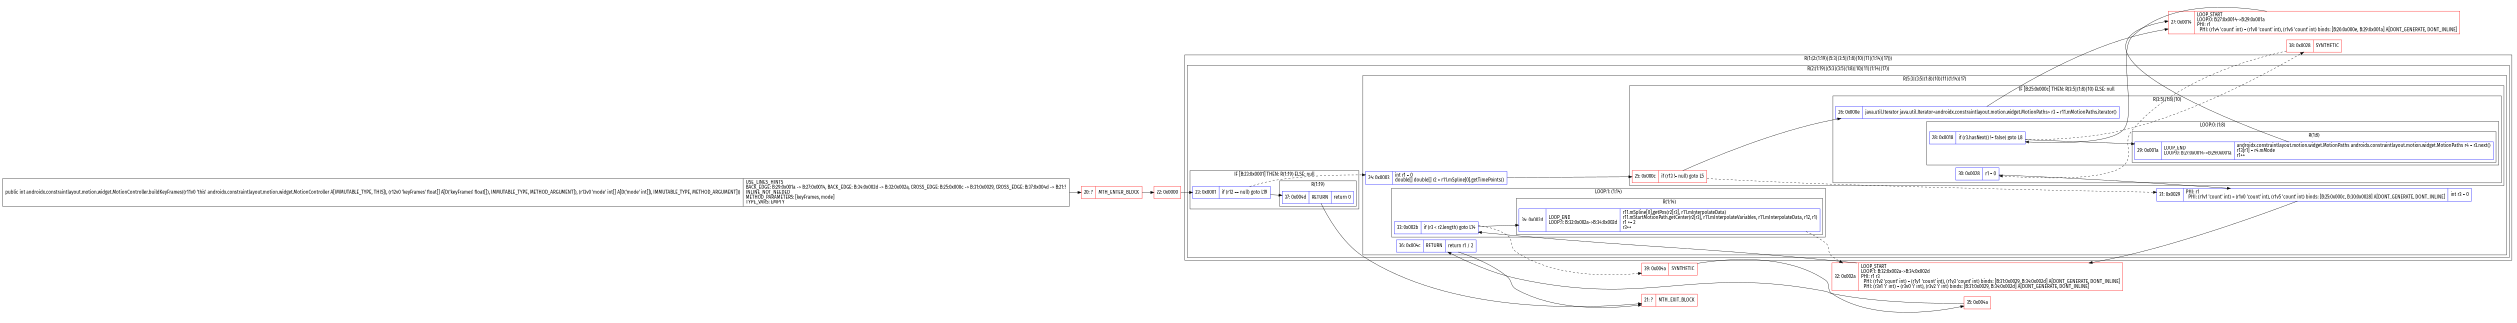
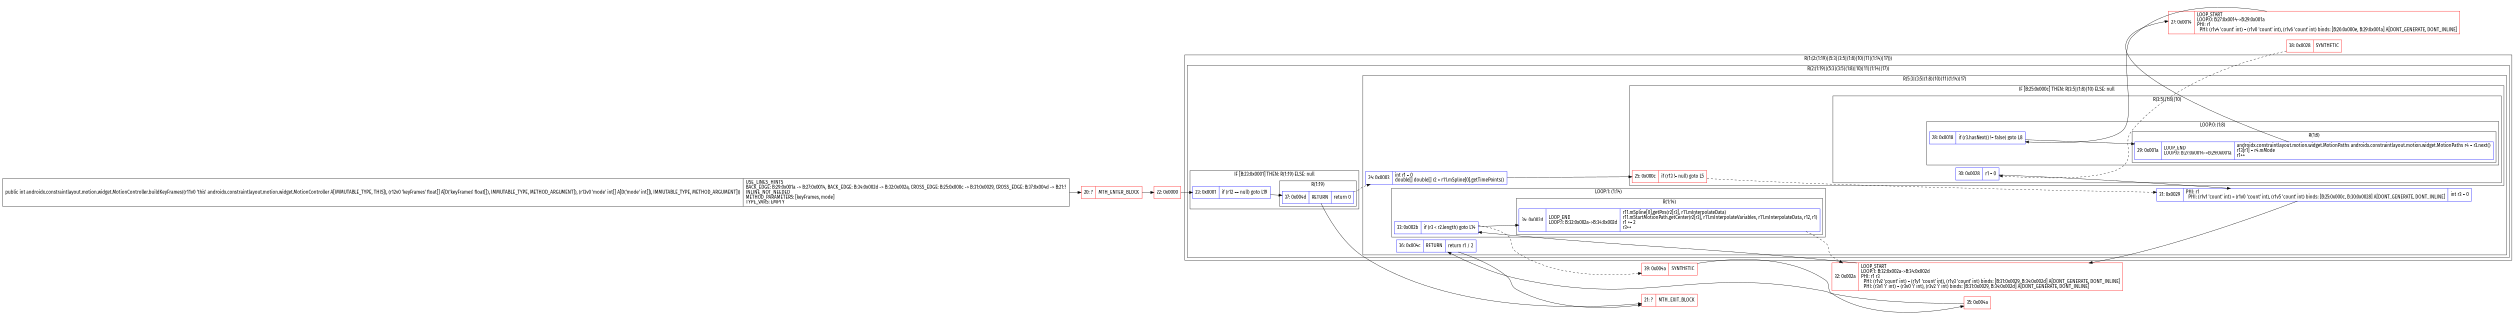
(1977, 112) -> none
(2169, 116) -> none
(1305, 177) -> (1361, 189)
